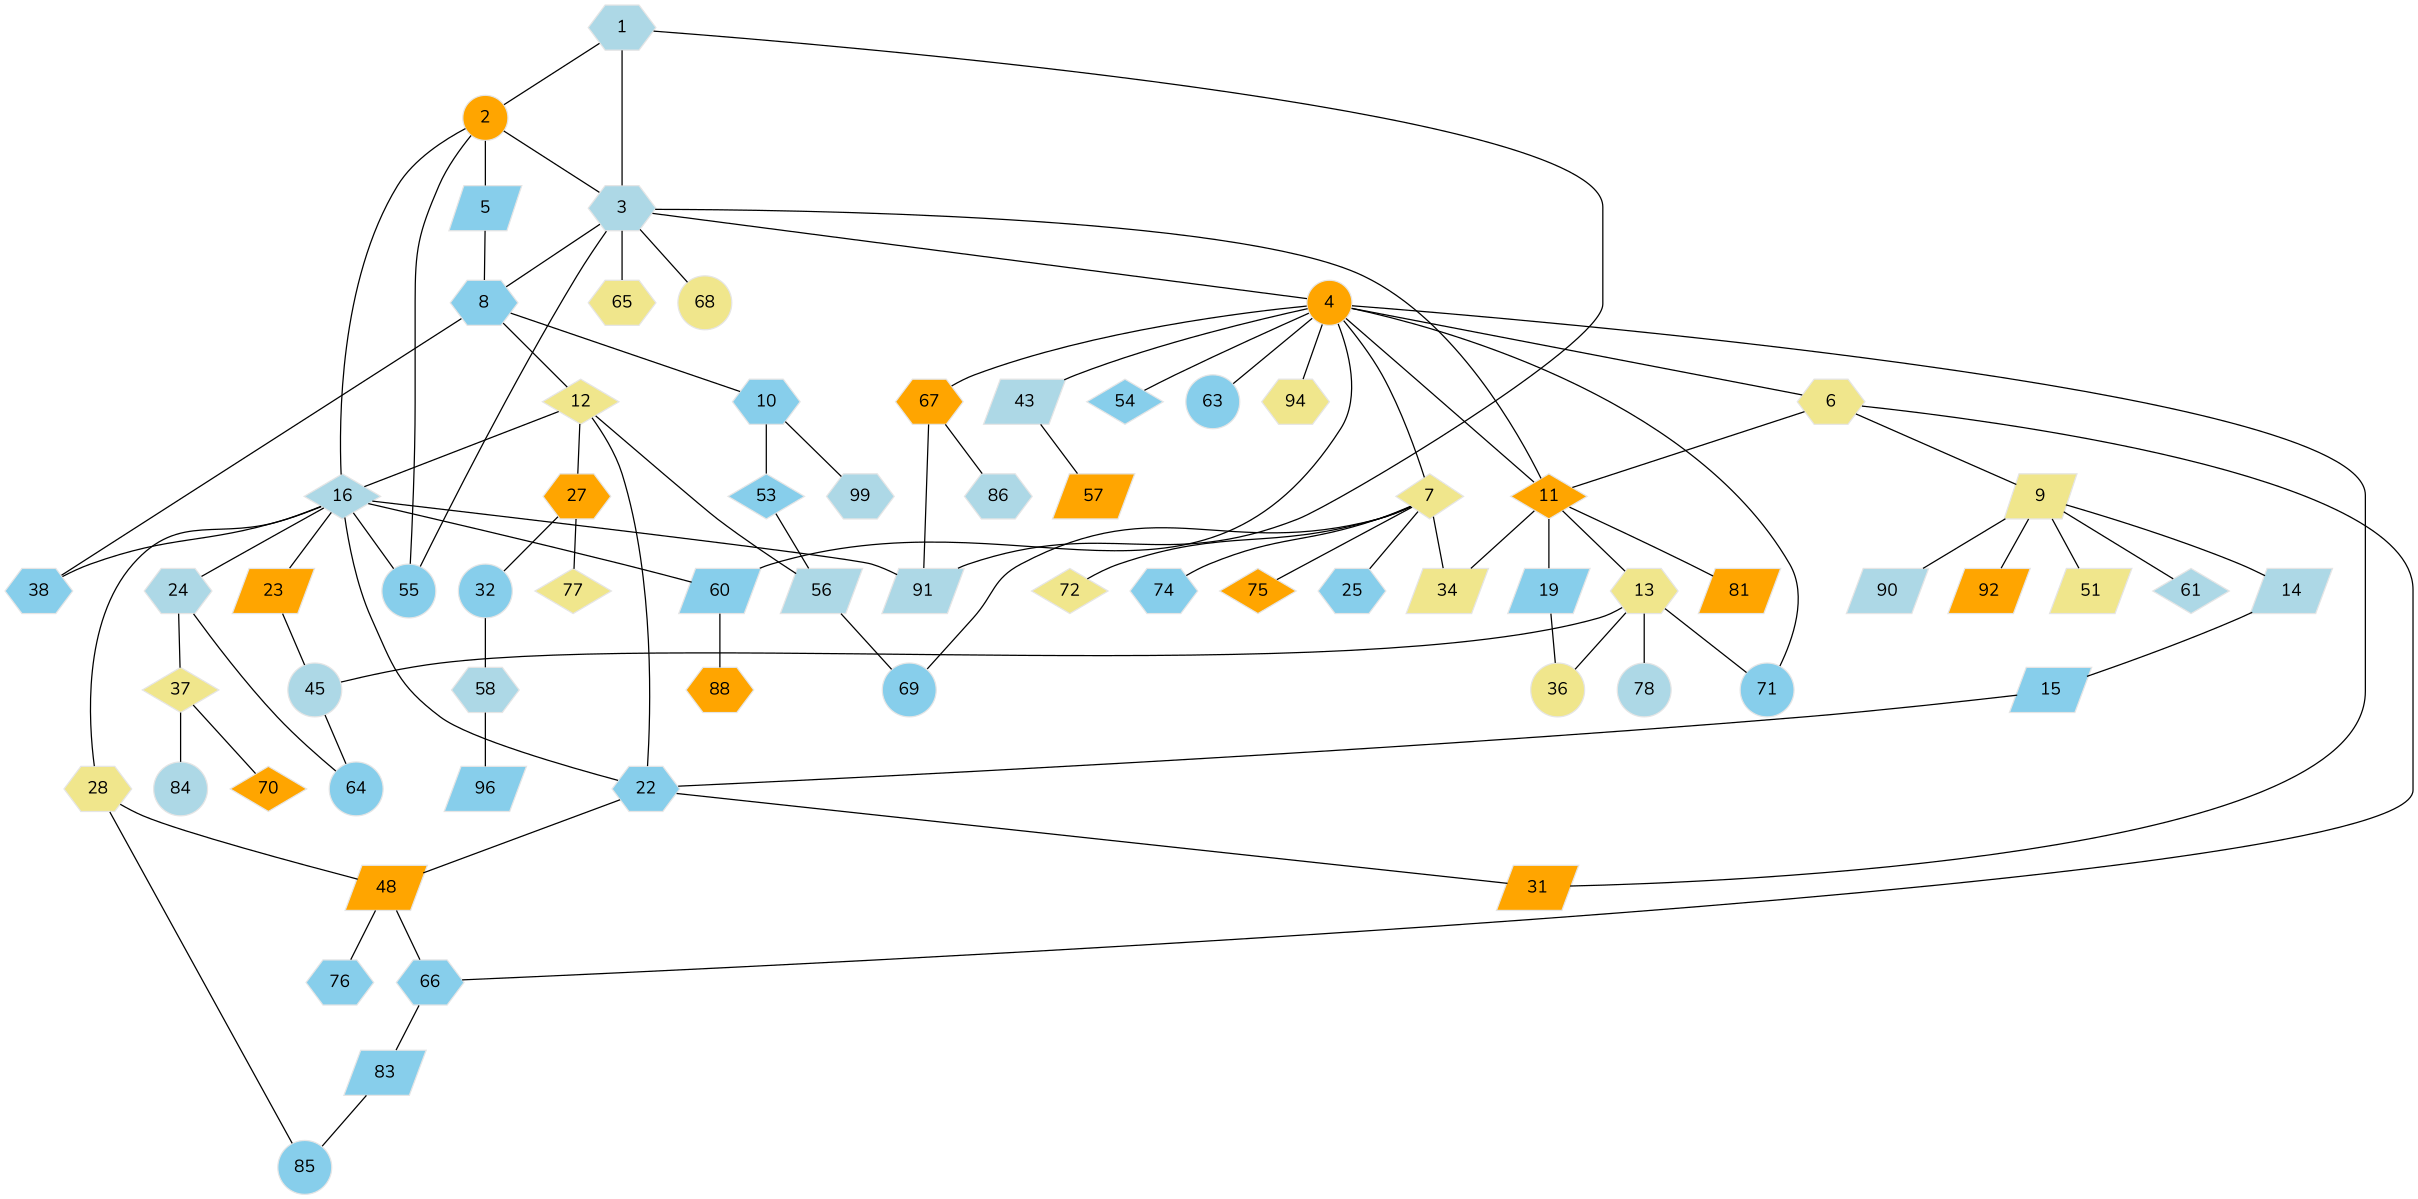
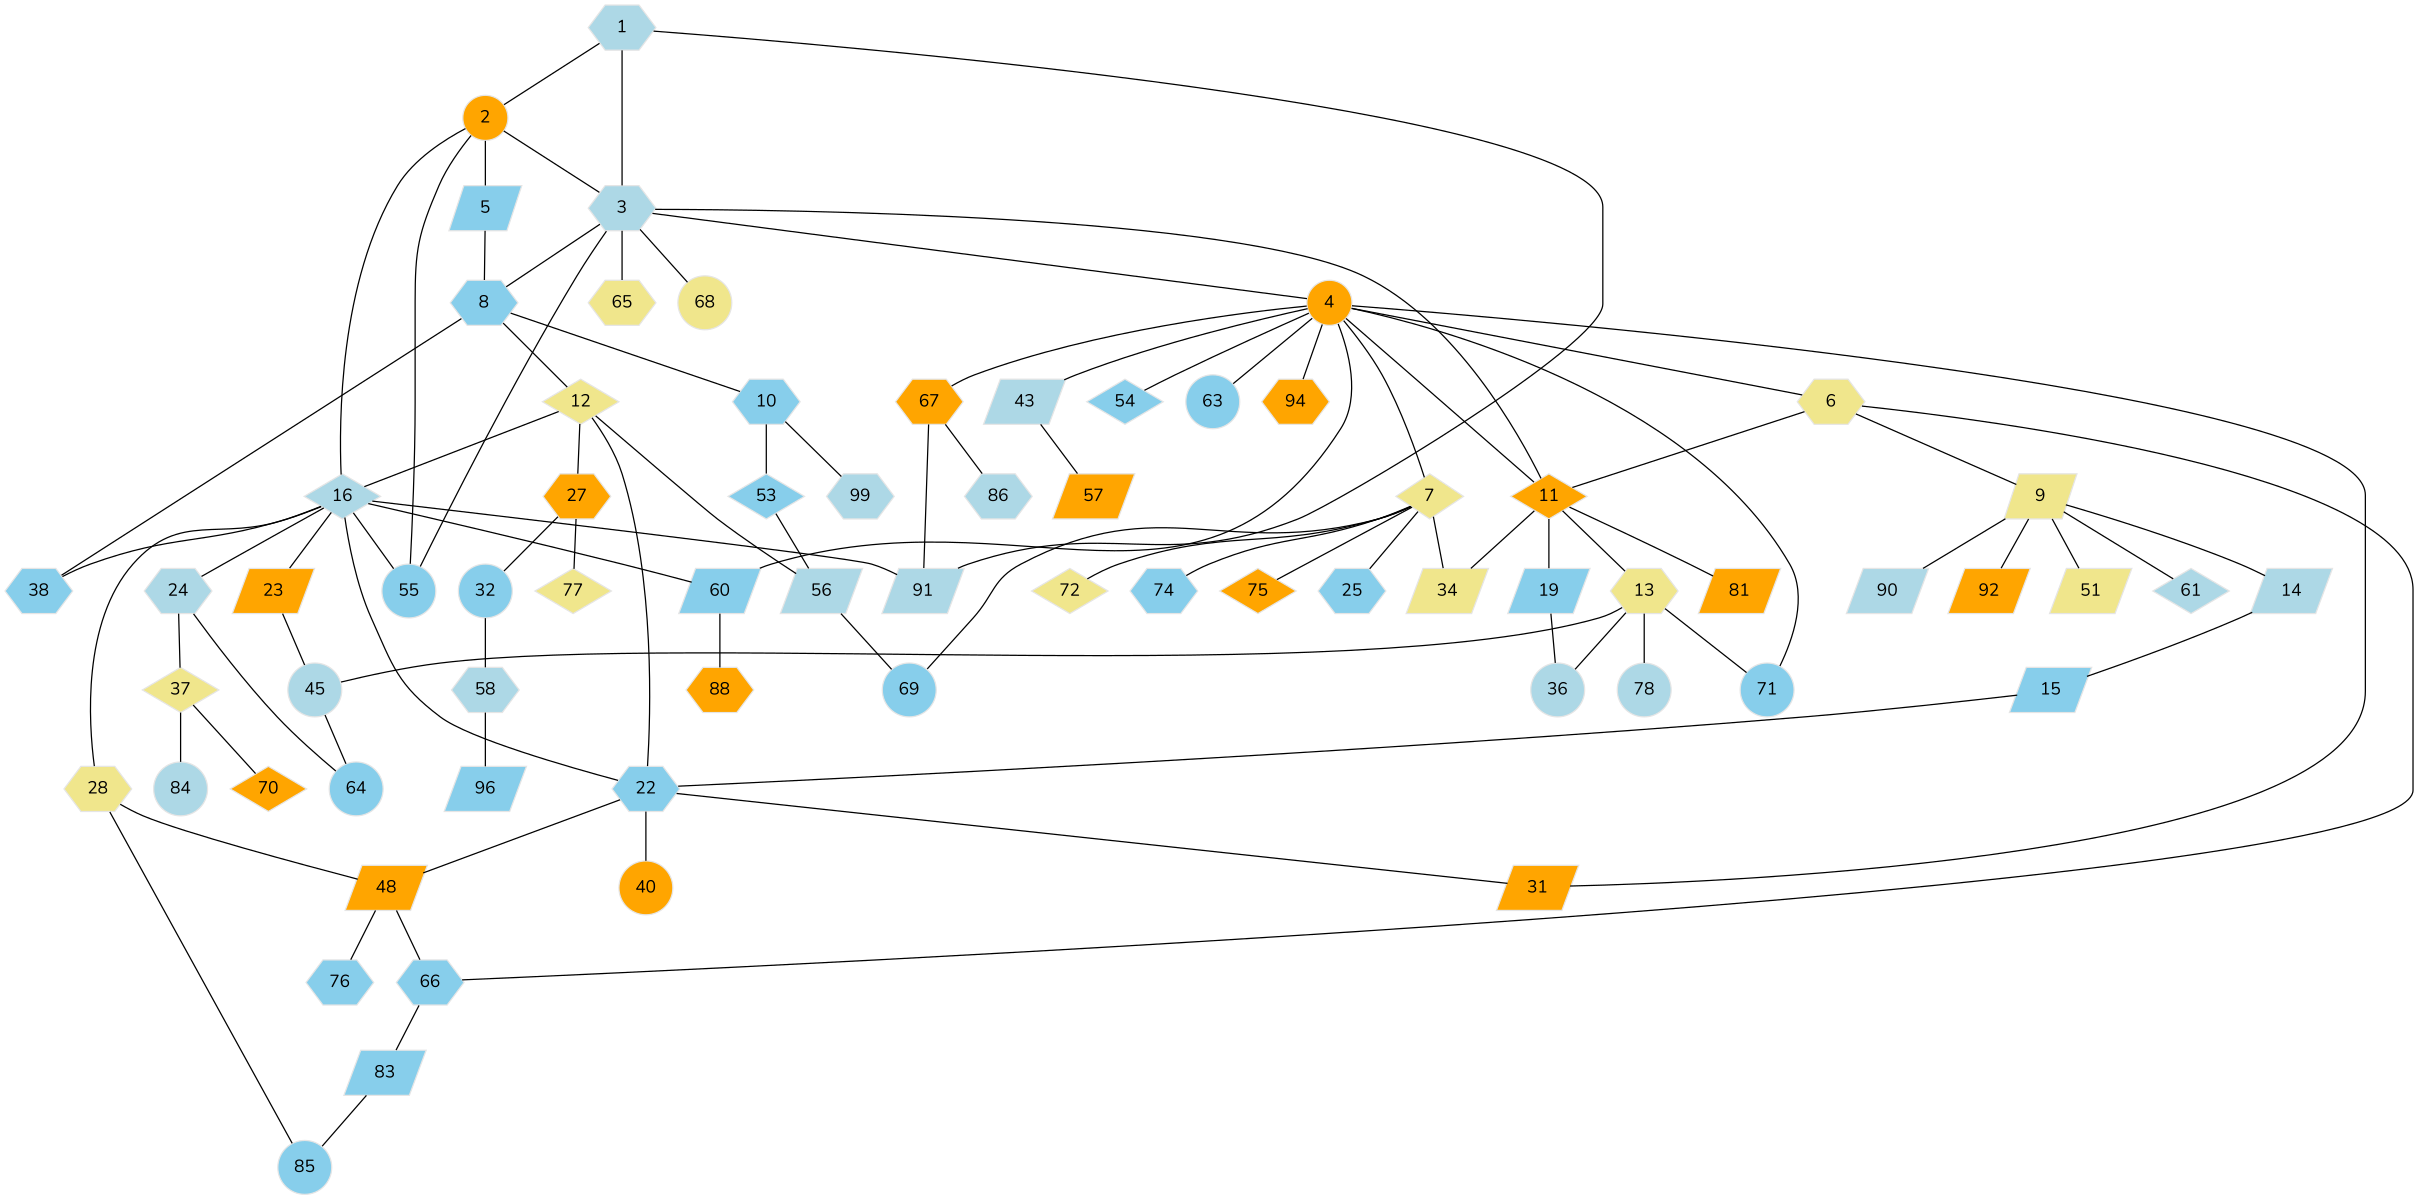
(1296, 402) -> (1296, 402)
(1558, 690) -> (1558, 690)
none -> (646, 888)
